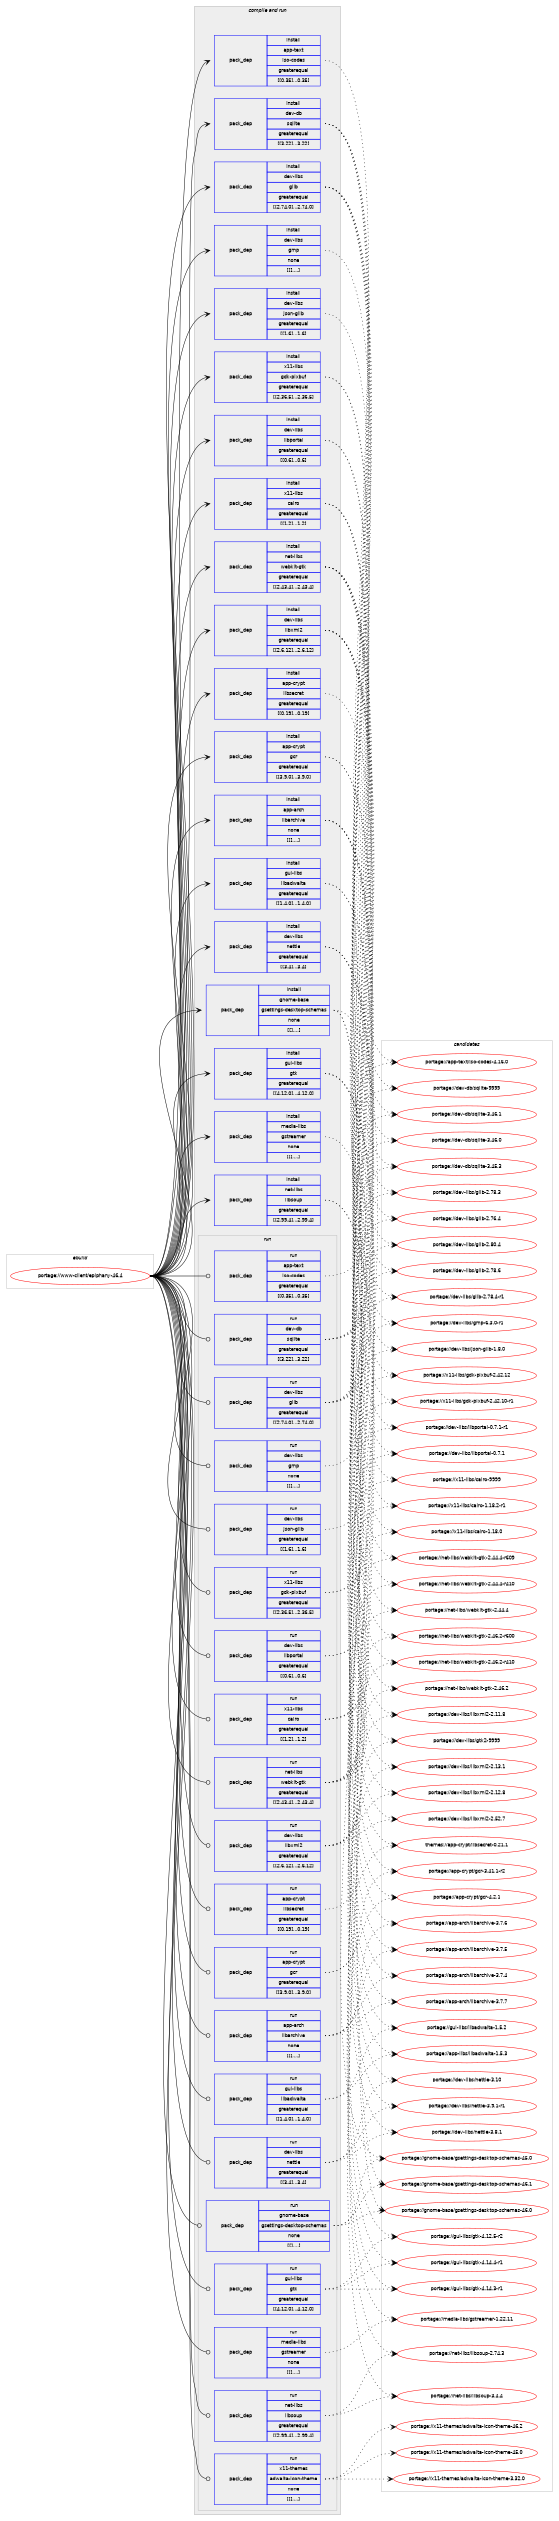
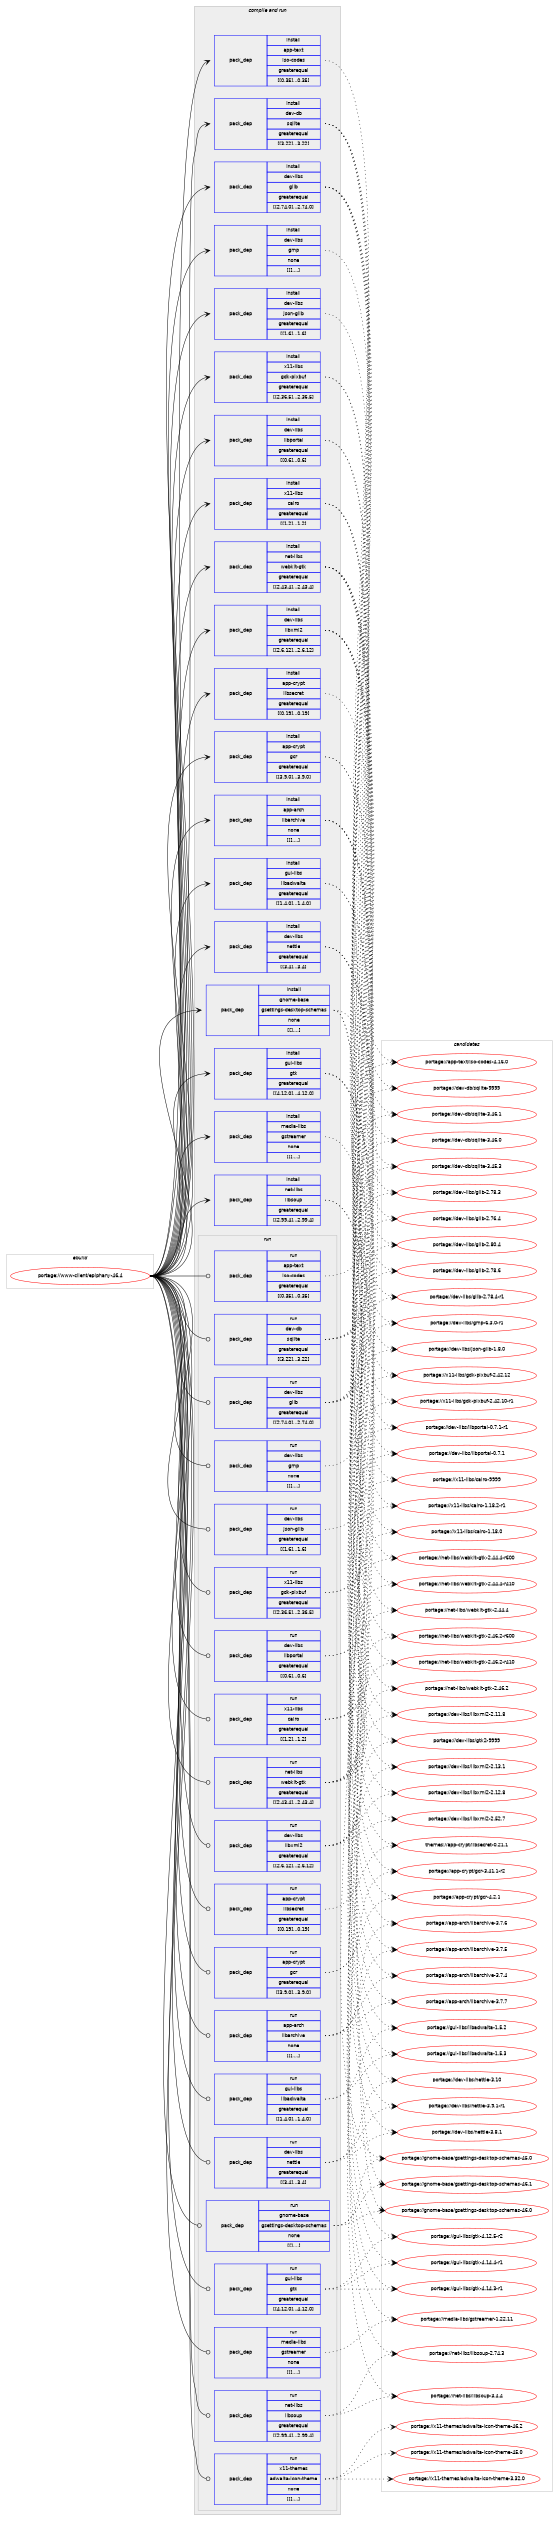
(467, 1558) -> (467, 1558)
(467, 2054) -> (467, 2054)
